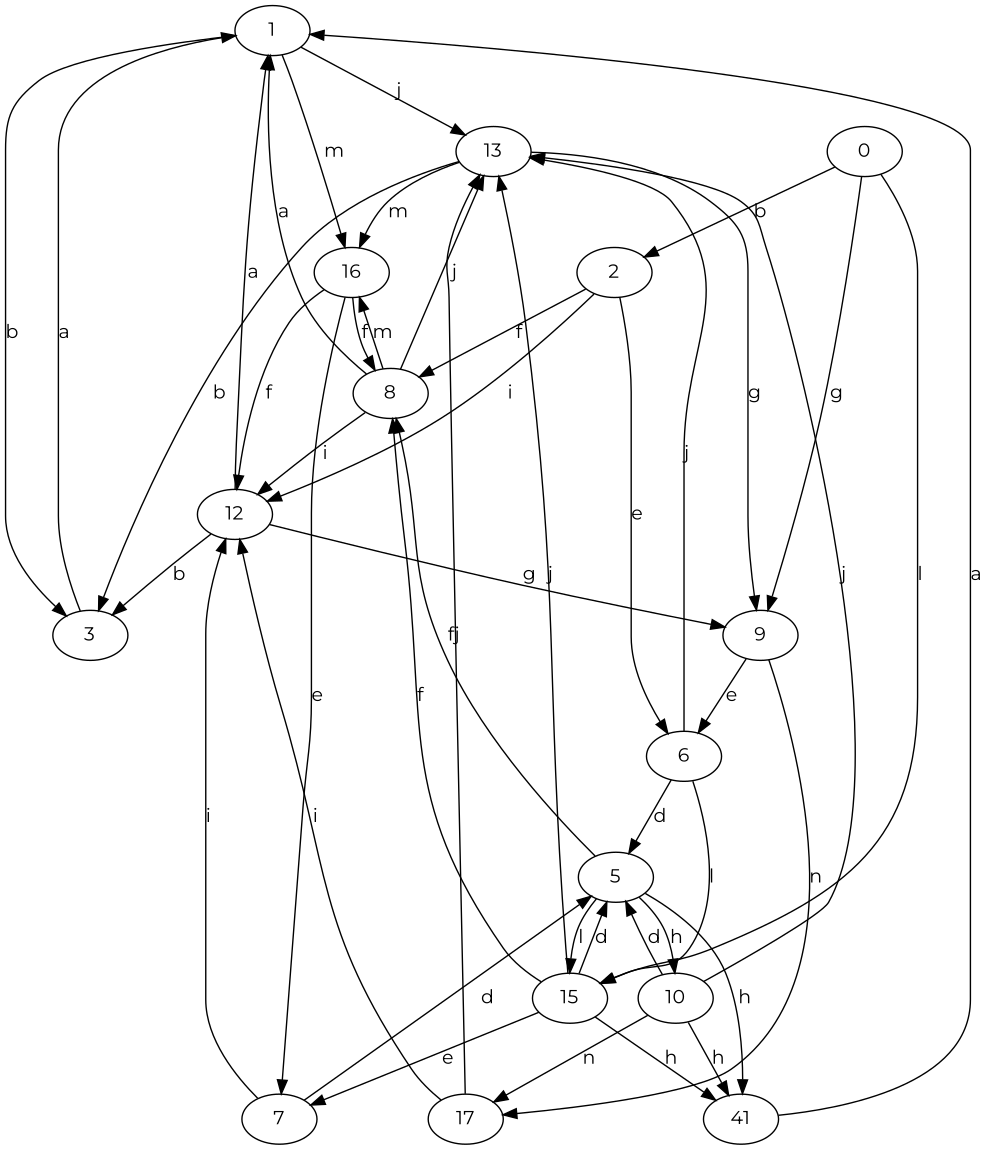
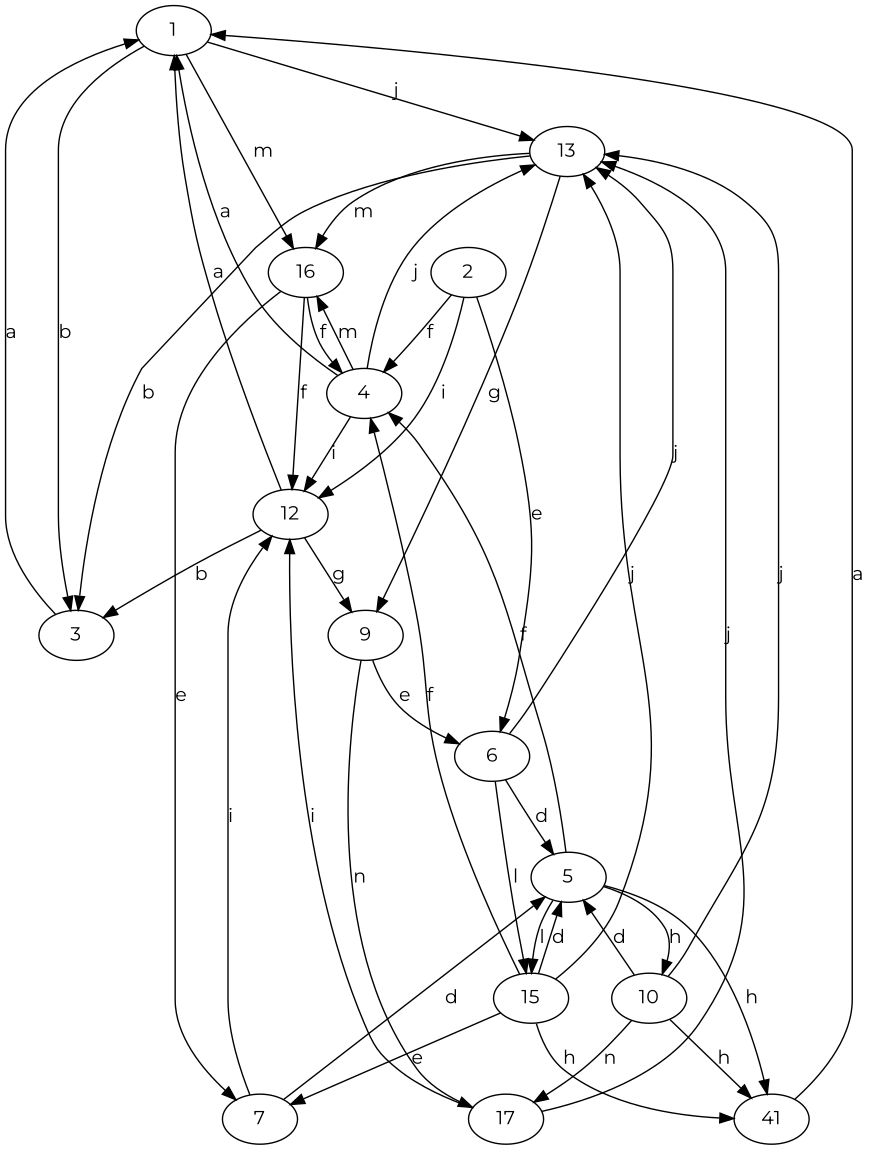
(865, 152) -> none
(391, 393) -> (364, 393)
